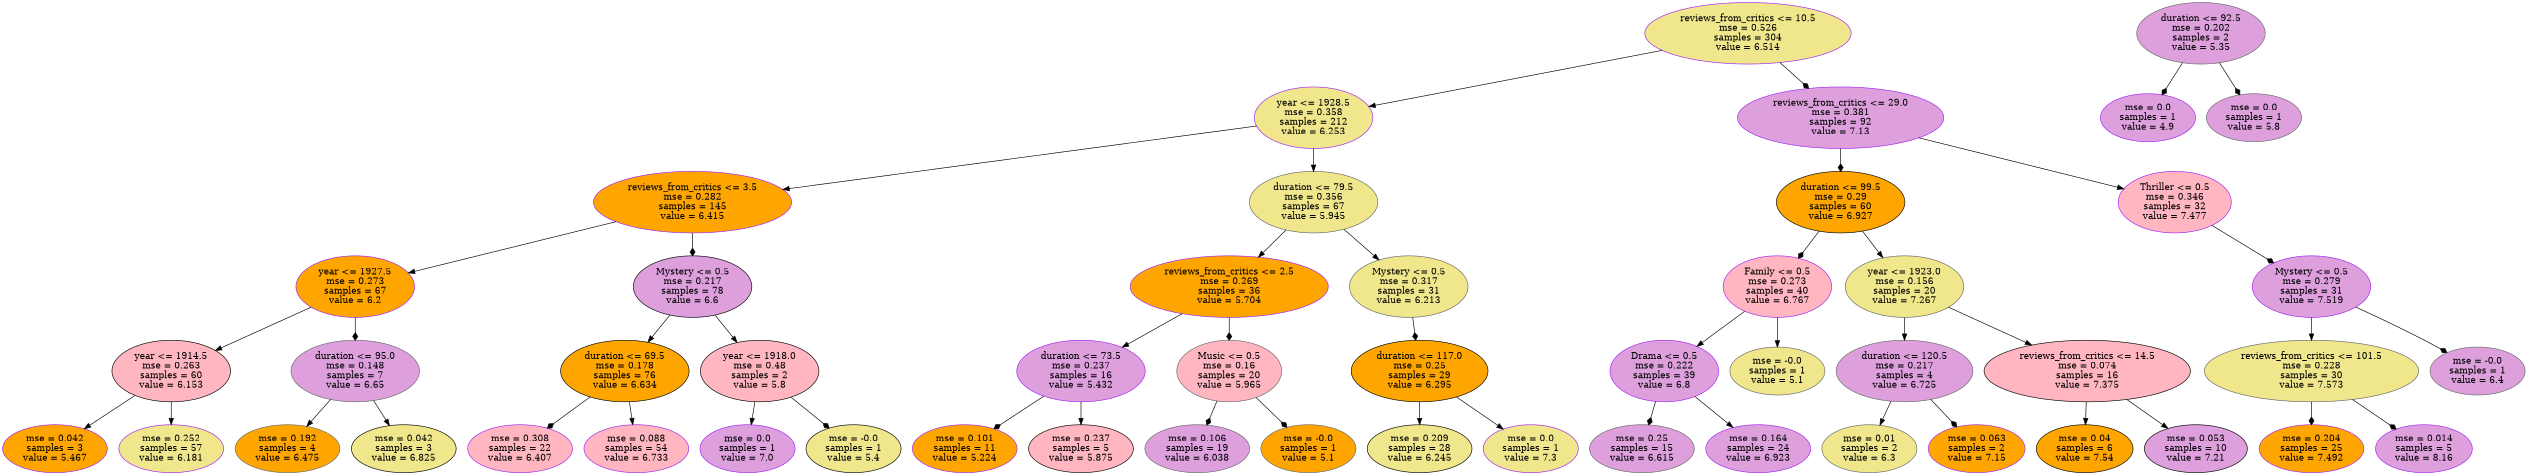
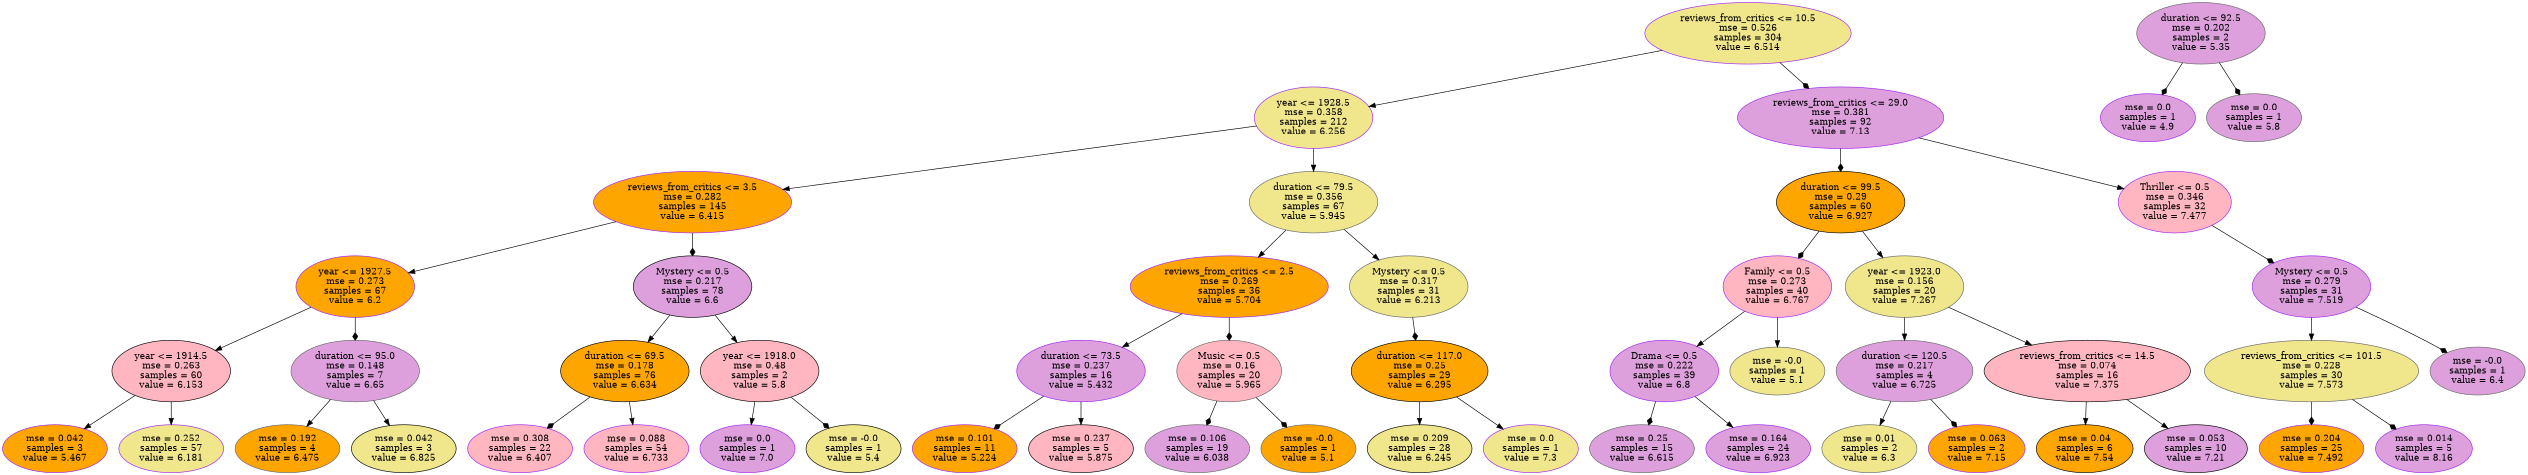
(1314, 118) -> (1314, 118)
